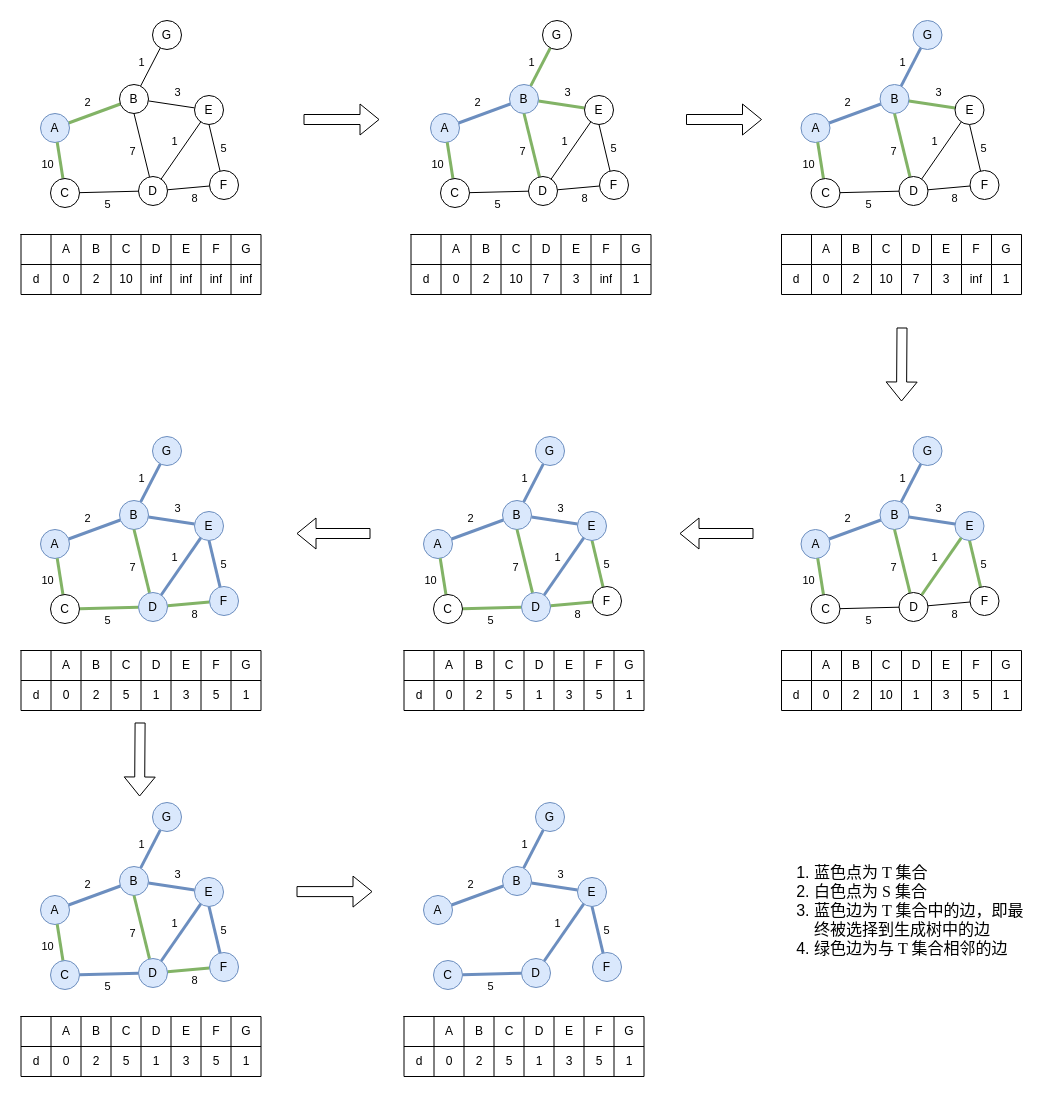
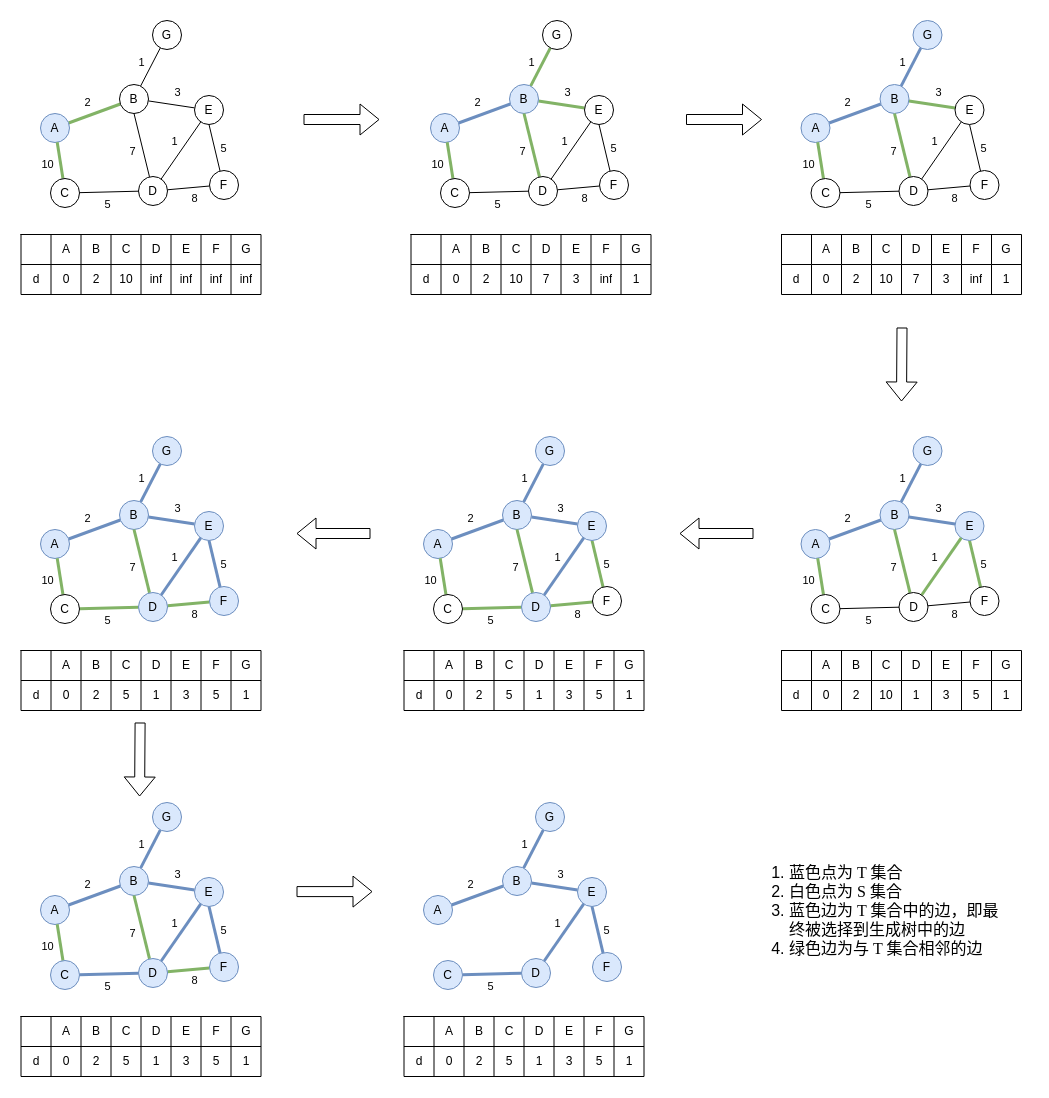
(900, 910) -> (875, 910)
